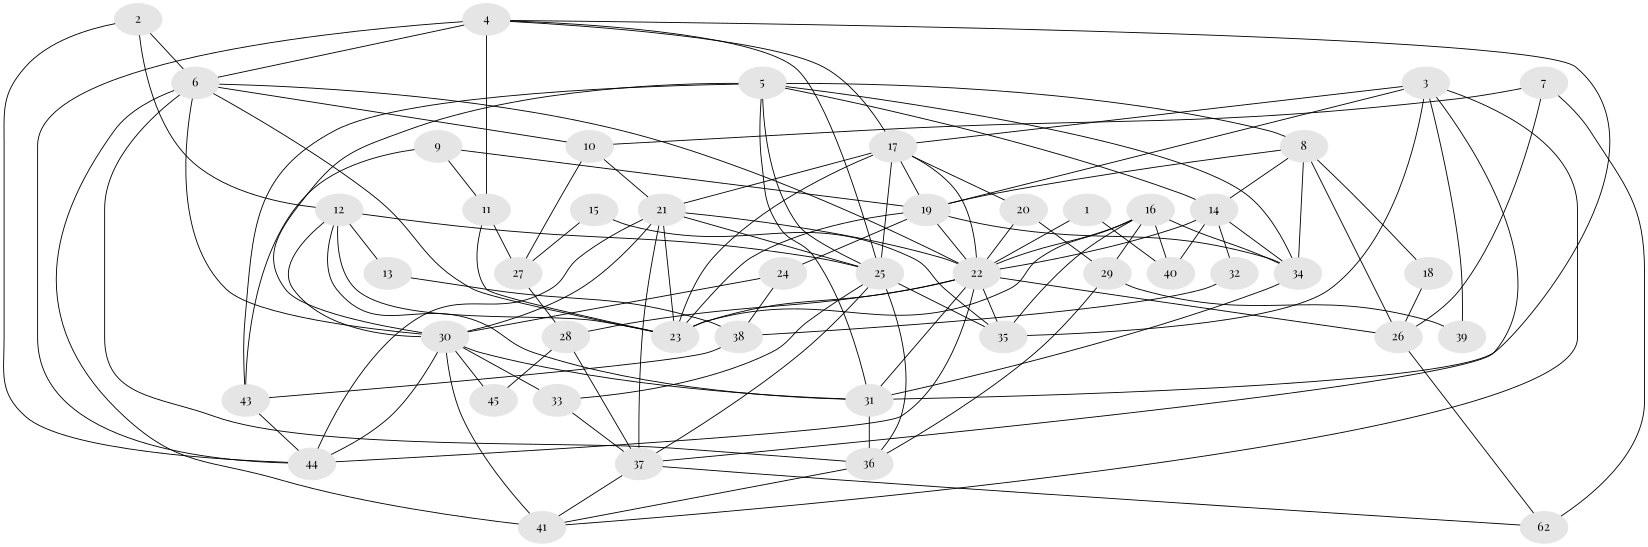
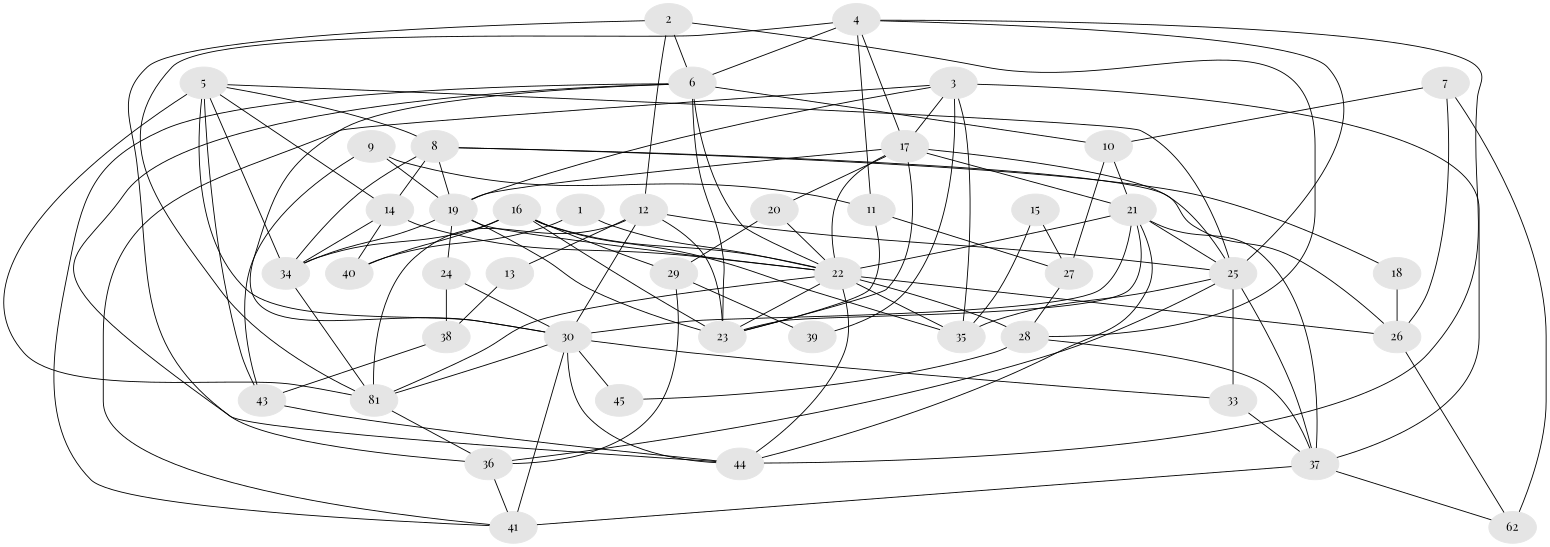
none -> (1222, 61)
(1234, 273) -> none
(869, 400) -> (374, 400)
